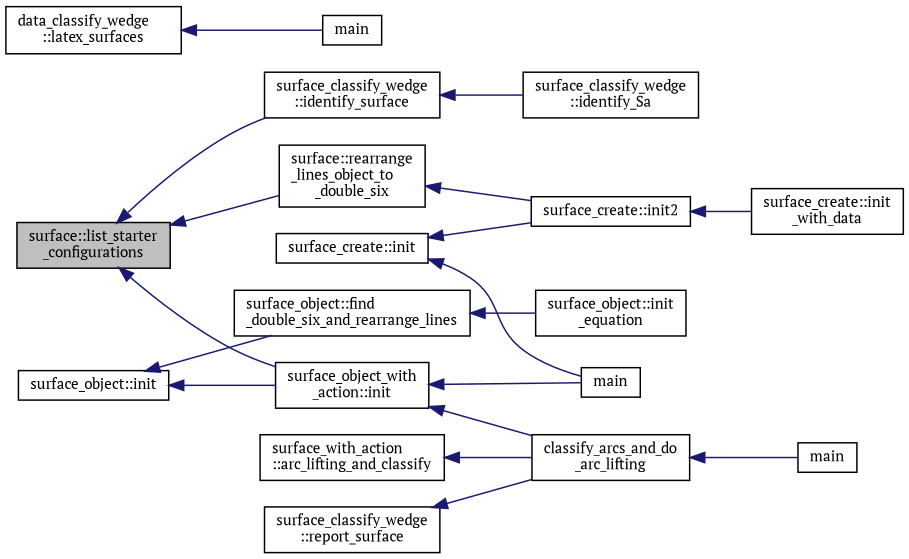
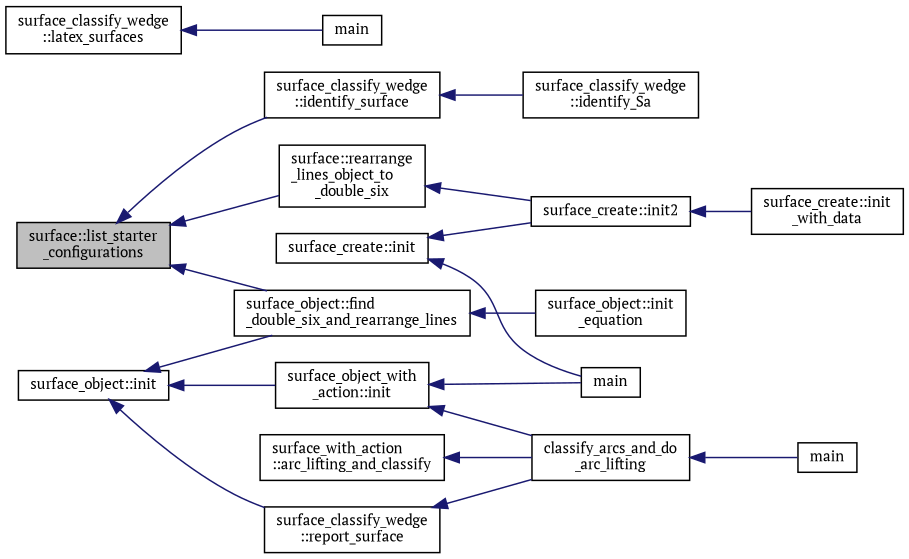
(94, 30) -> (94, 30)
(199, 329) -> (226, 280)
none -> (188, 465)
